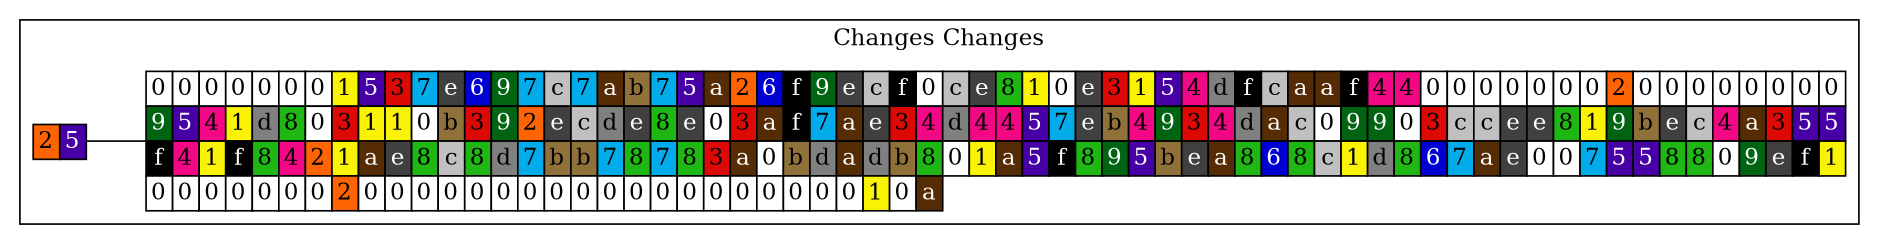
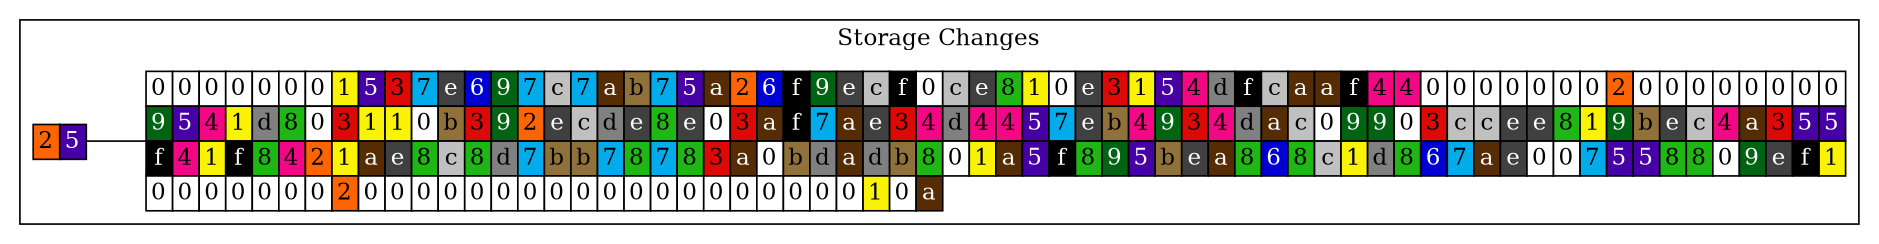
(939, 39) -> (939, 39)
